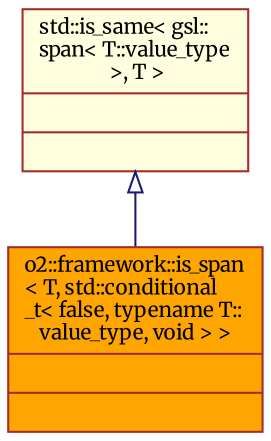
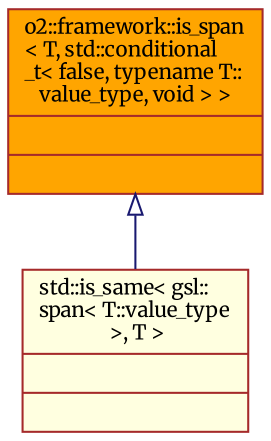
(135, 219) -> (135, 242)
